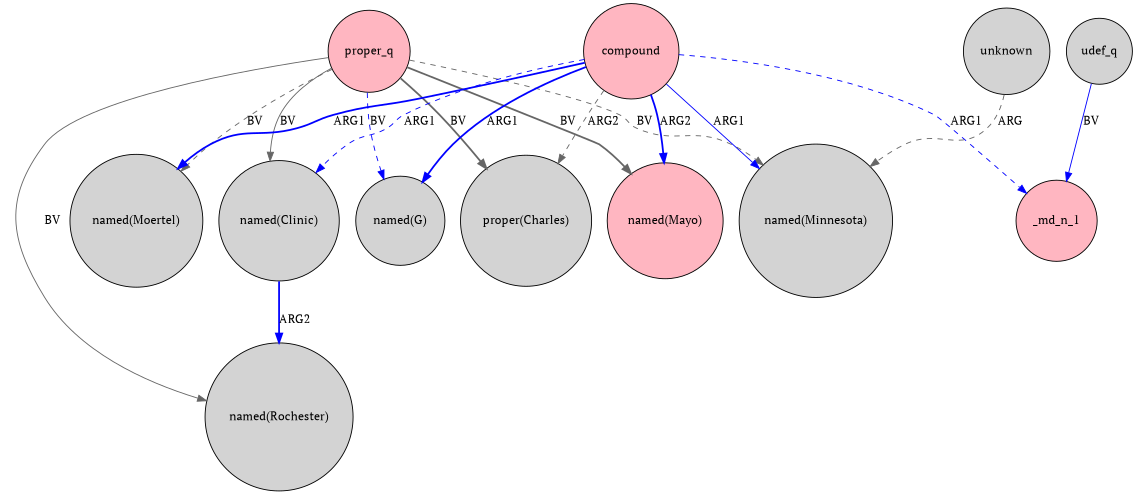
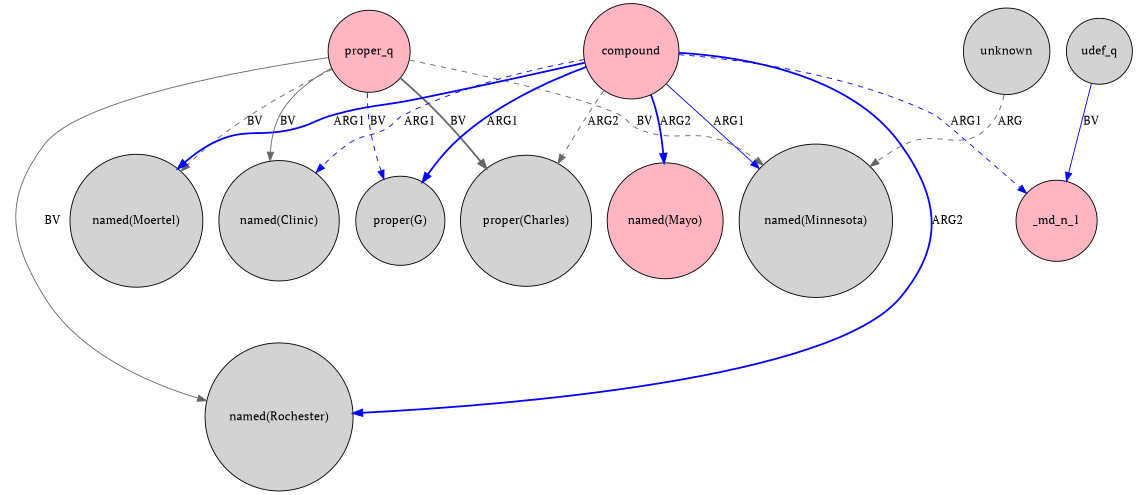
(519, 112) -> none
(400, 221) -> (400, 221)
(279, 307) -> (841, 335)
